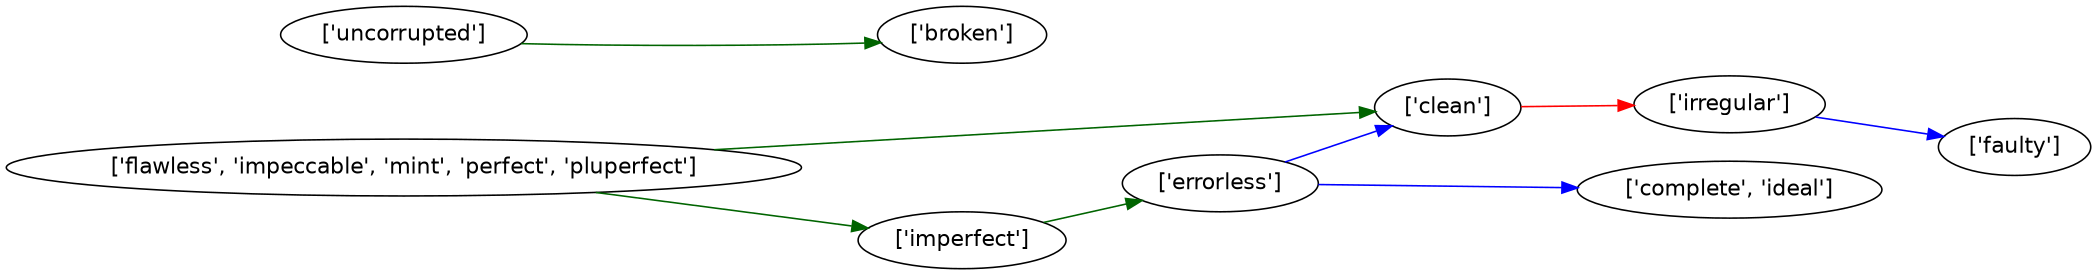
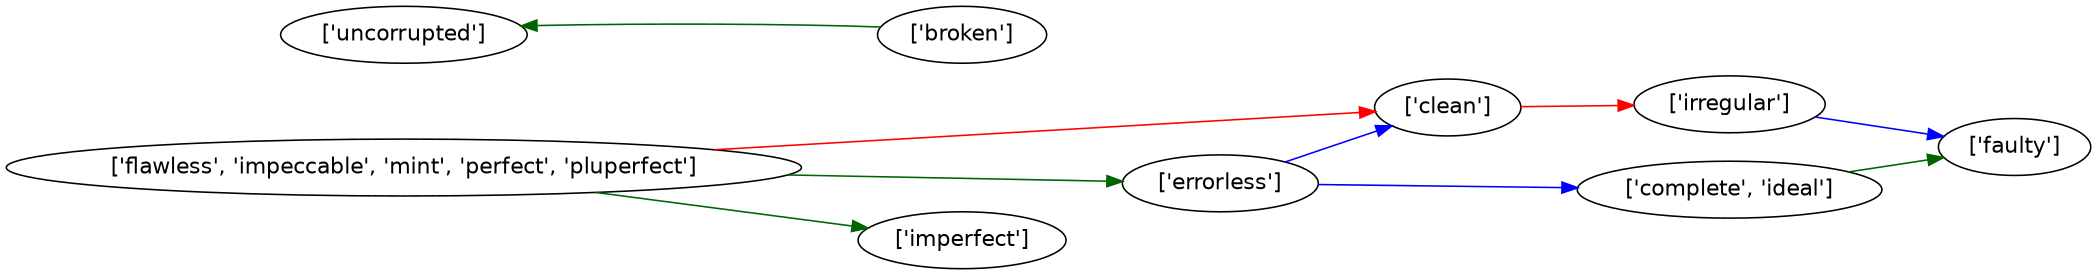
(693, 45) -> (709, 24)
(1037, 131) -> (1037, 131)
none -> (1888, 166)
(1085, 213) -> (947, 178)
